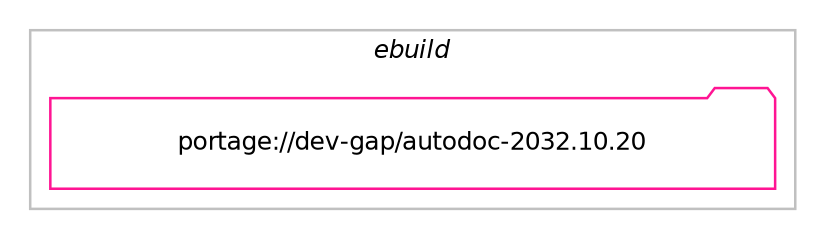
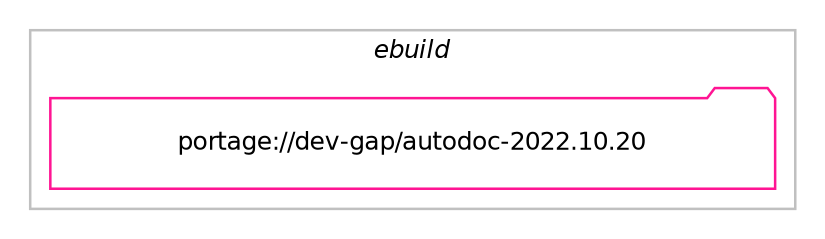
(413, 143) -> (413, 143)
